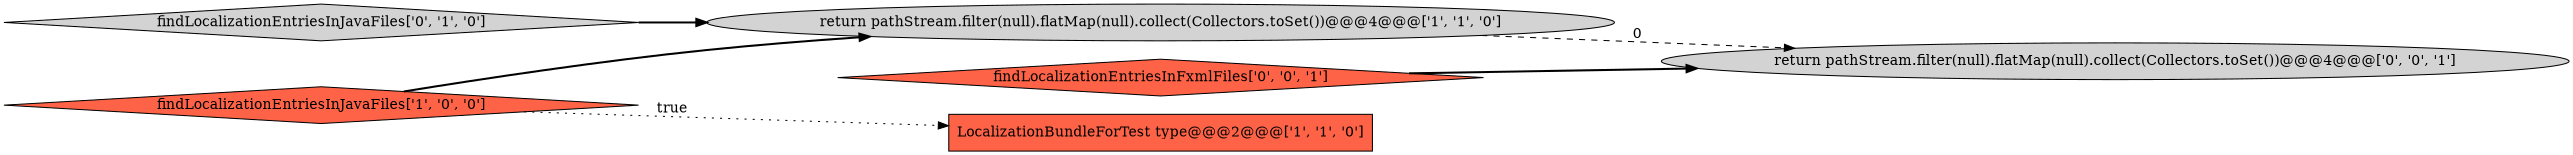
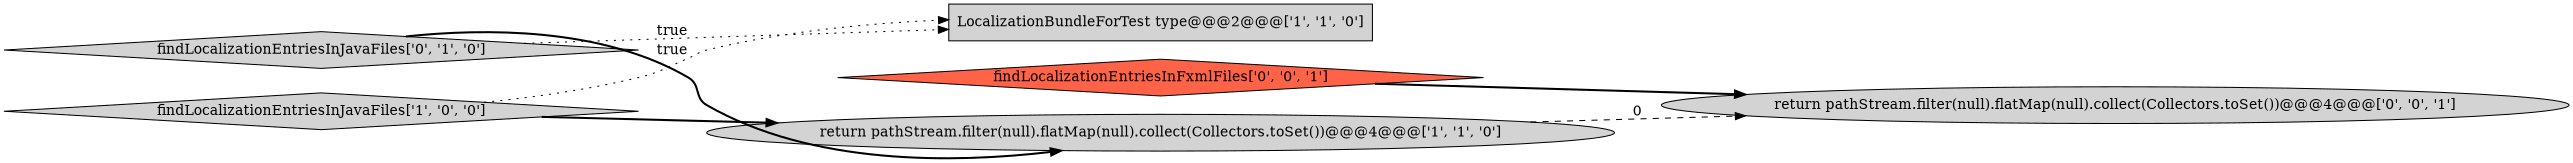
none -> (731, 37)
(321, 105) -> (321, 111)
(1161, 133) -> (1161, 22)
